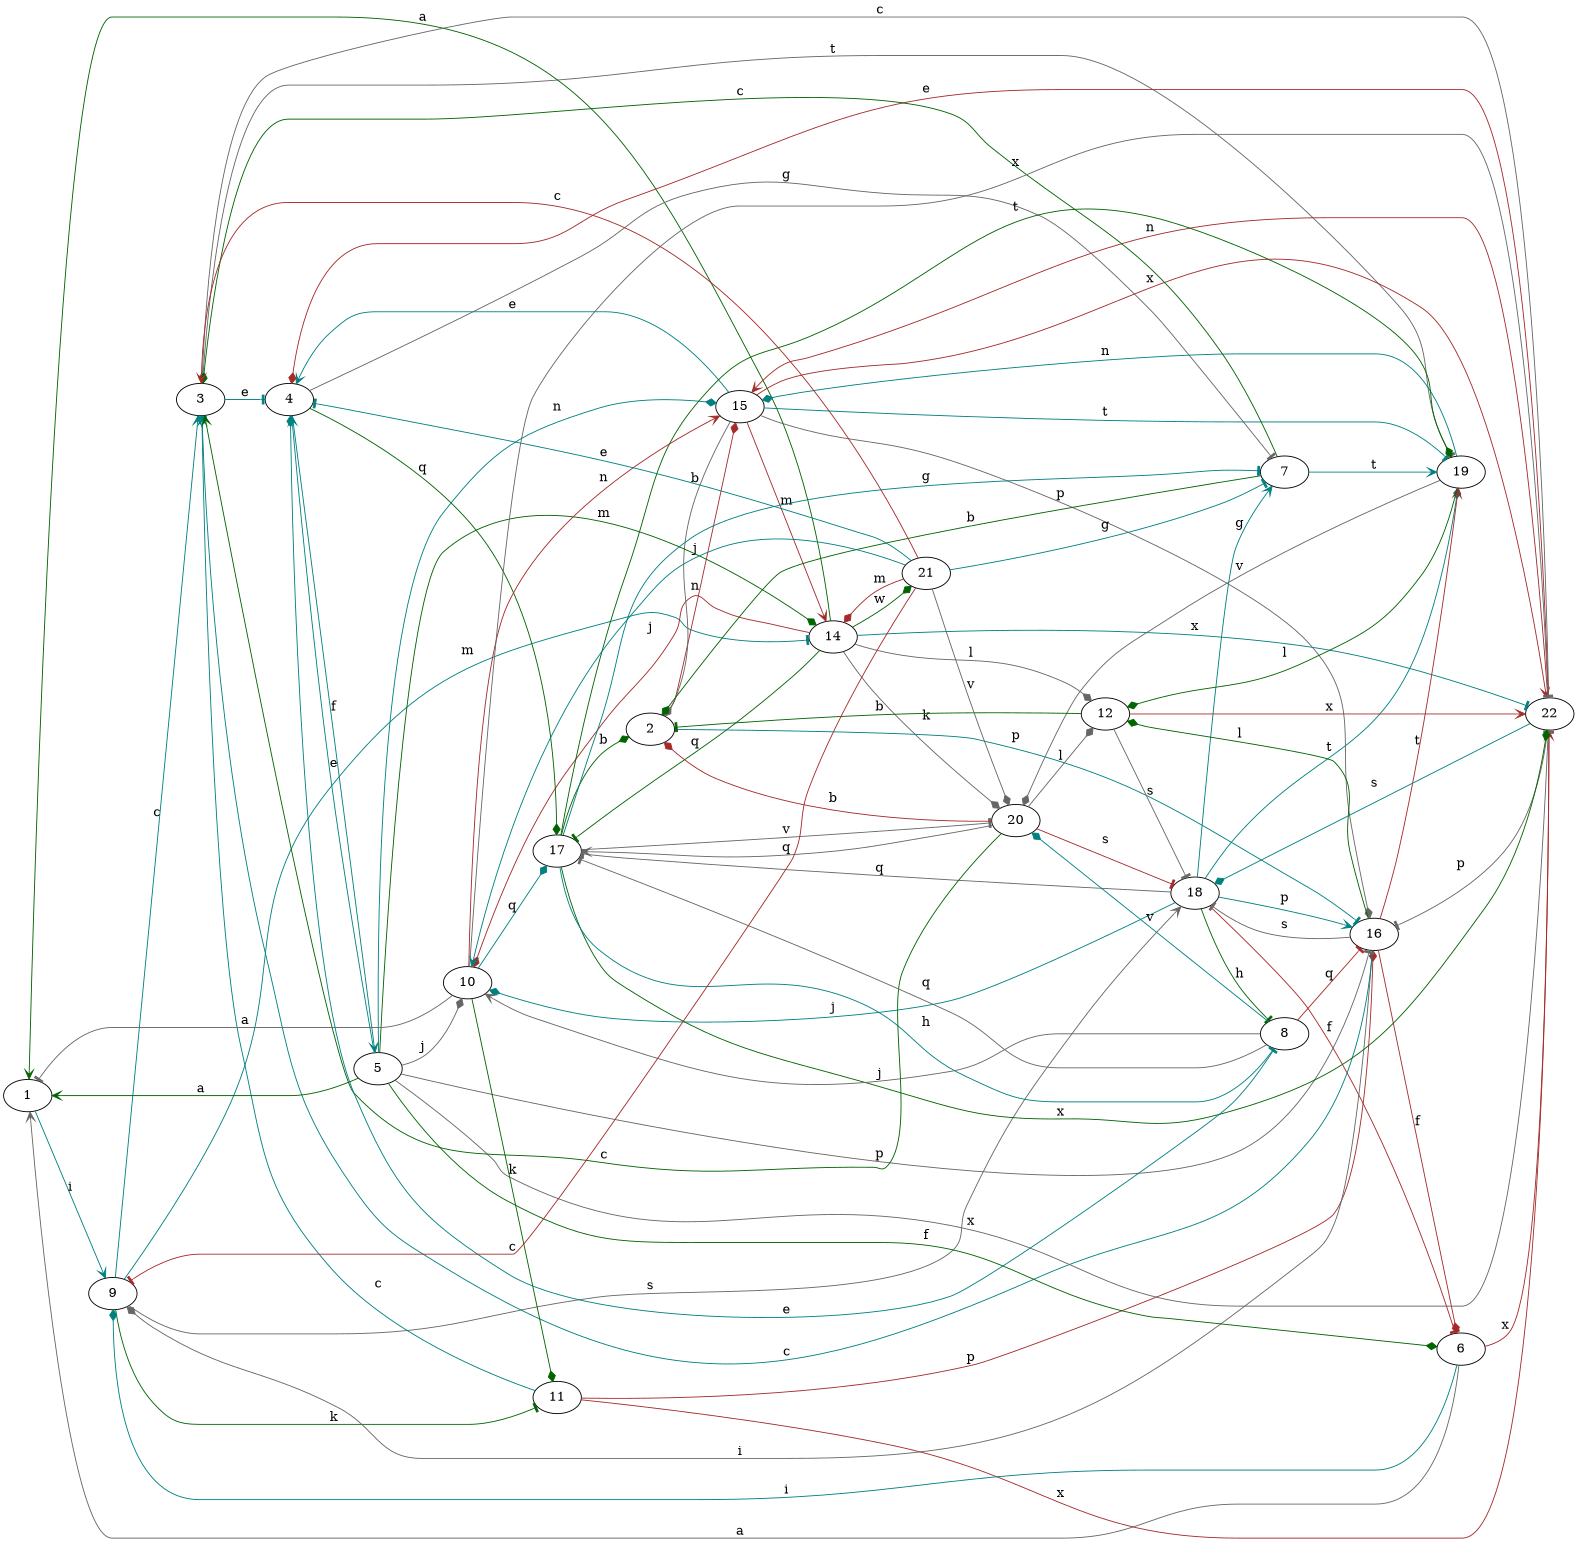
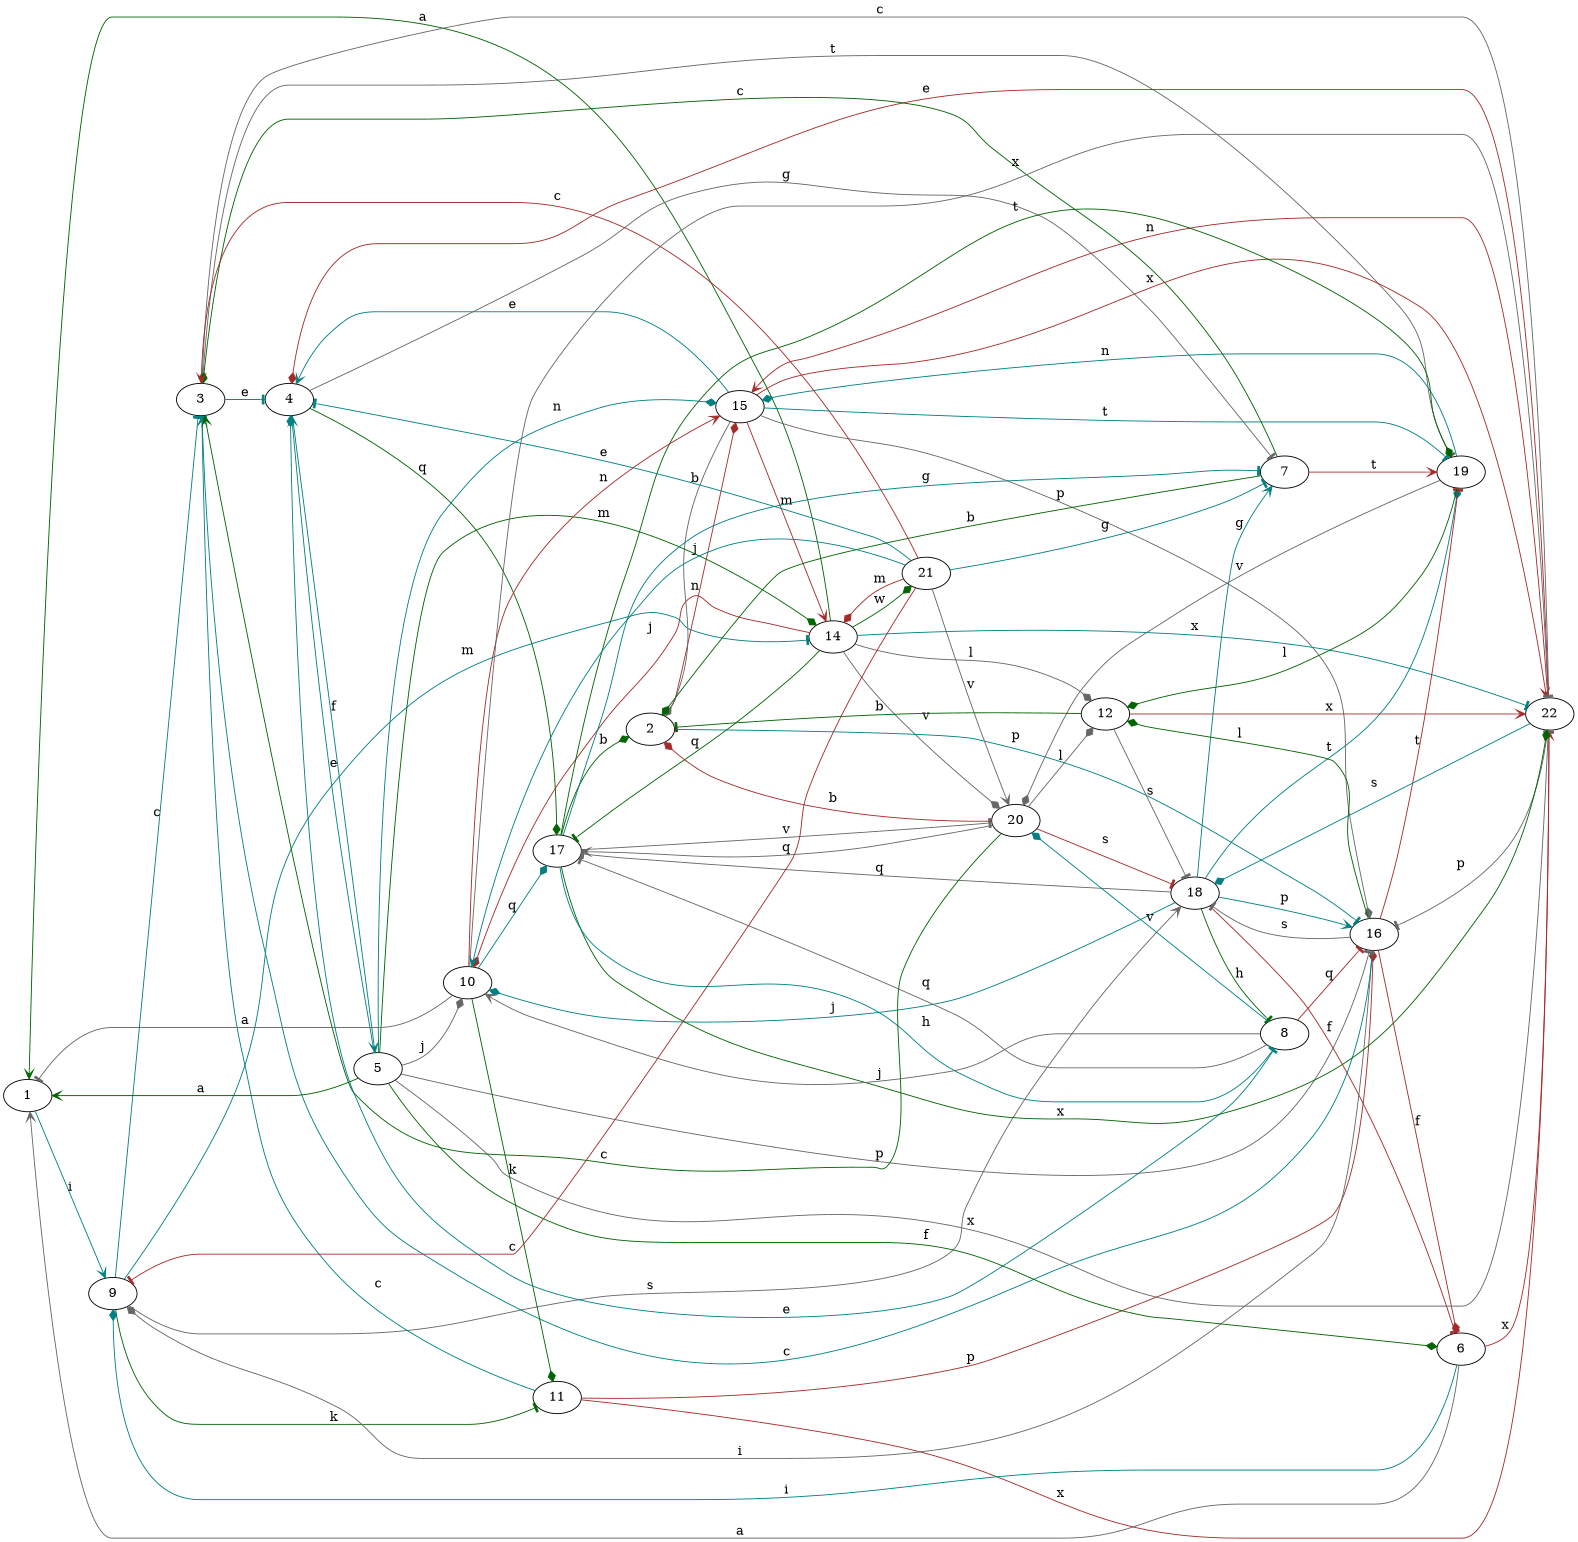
(1368, 472) -> (1368, 472)
(967, 693) -> (967, 693)
(926, 716) -> (926, 716)
(1424, 720) -> (1426, 707)
(156, 851) -> (157, 849)
